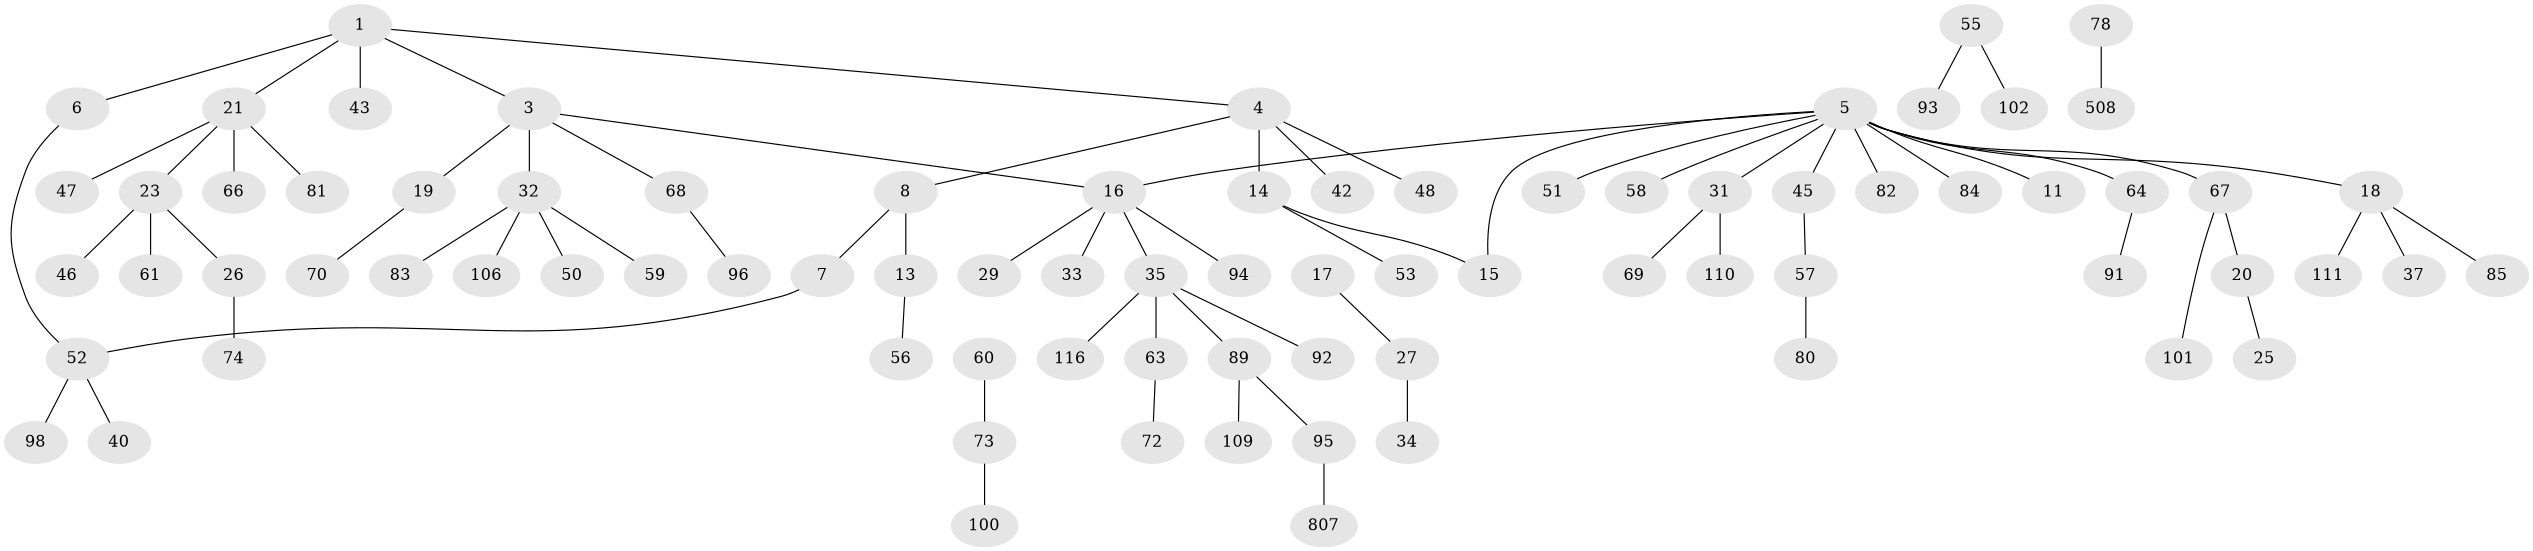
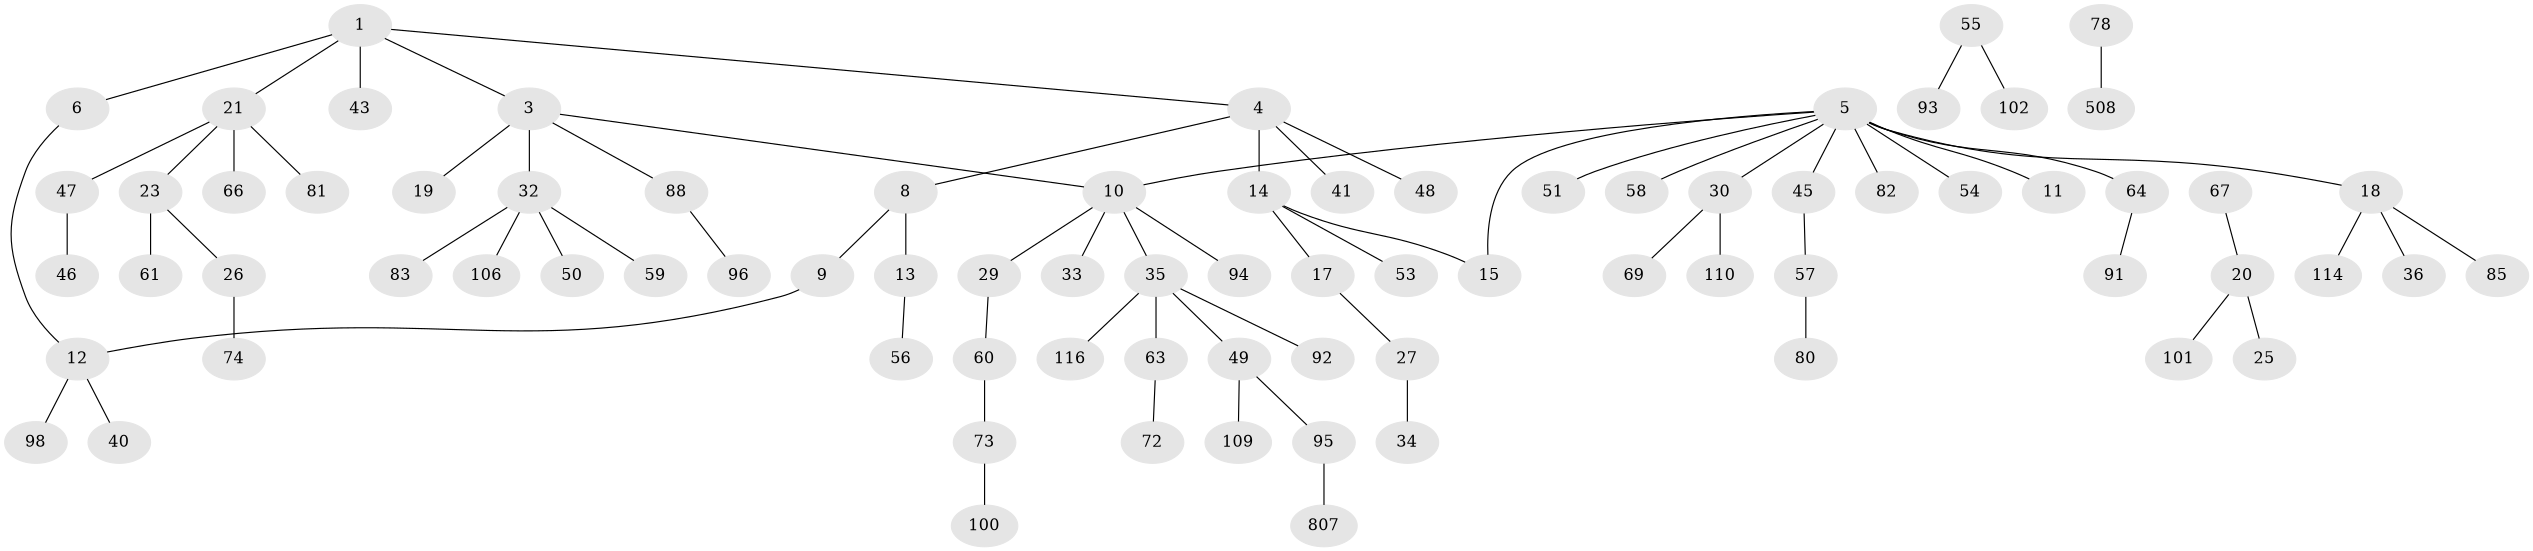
(2033, 151) -> none
(676, 192) -> (676, 192)
(1114, 192) -> (1114, 192)
(1343, 192) -> (1343, 192)
(1720, 192) -> (1720, 192)
(1970, 192) -> (1970, 192)
(109, 234) -> (67, 234)
none -> (1291, 234)
(2196, 275) -> (2211, 317)
(317, 276) -> none
(822, 276) -> (822, 276)
(2328, 276) -> (2328, 276)
(2414, 276) -> (2414, 276)
none -> (987, 317)
(78, 359) -> (78, 359)
(1239, 359) -> (1239, 359)
